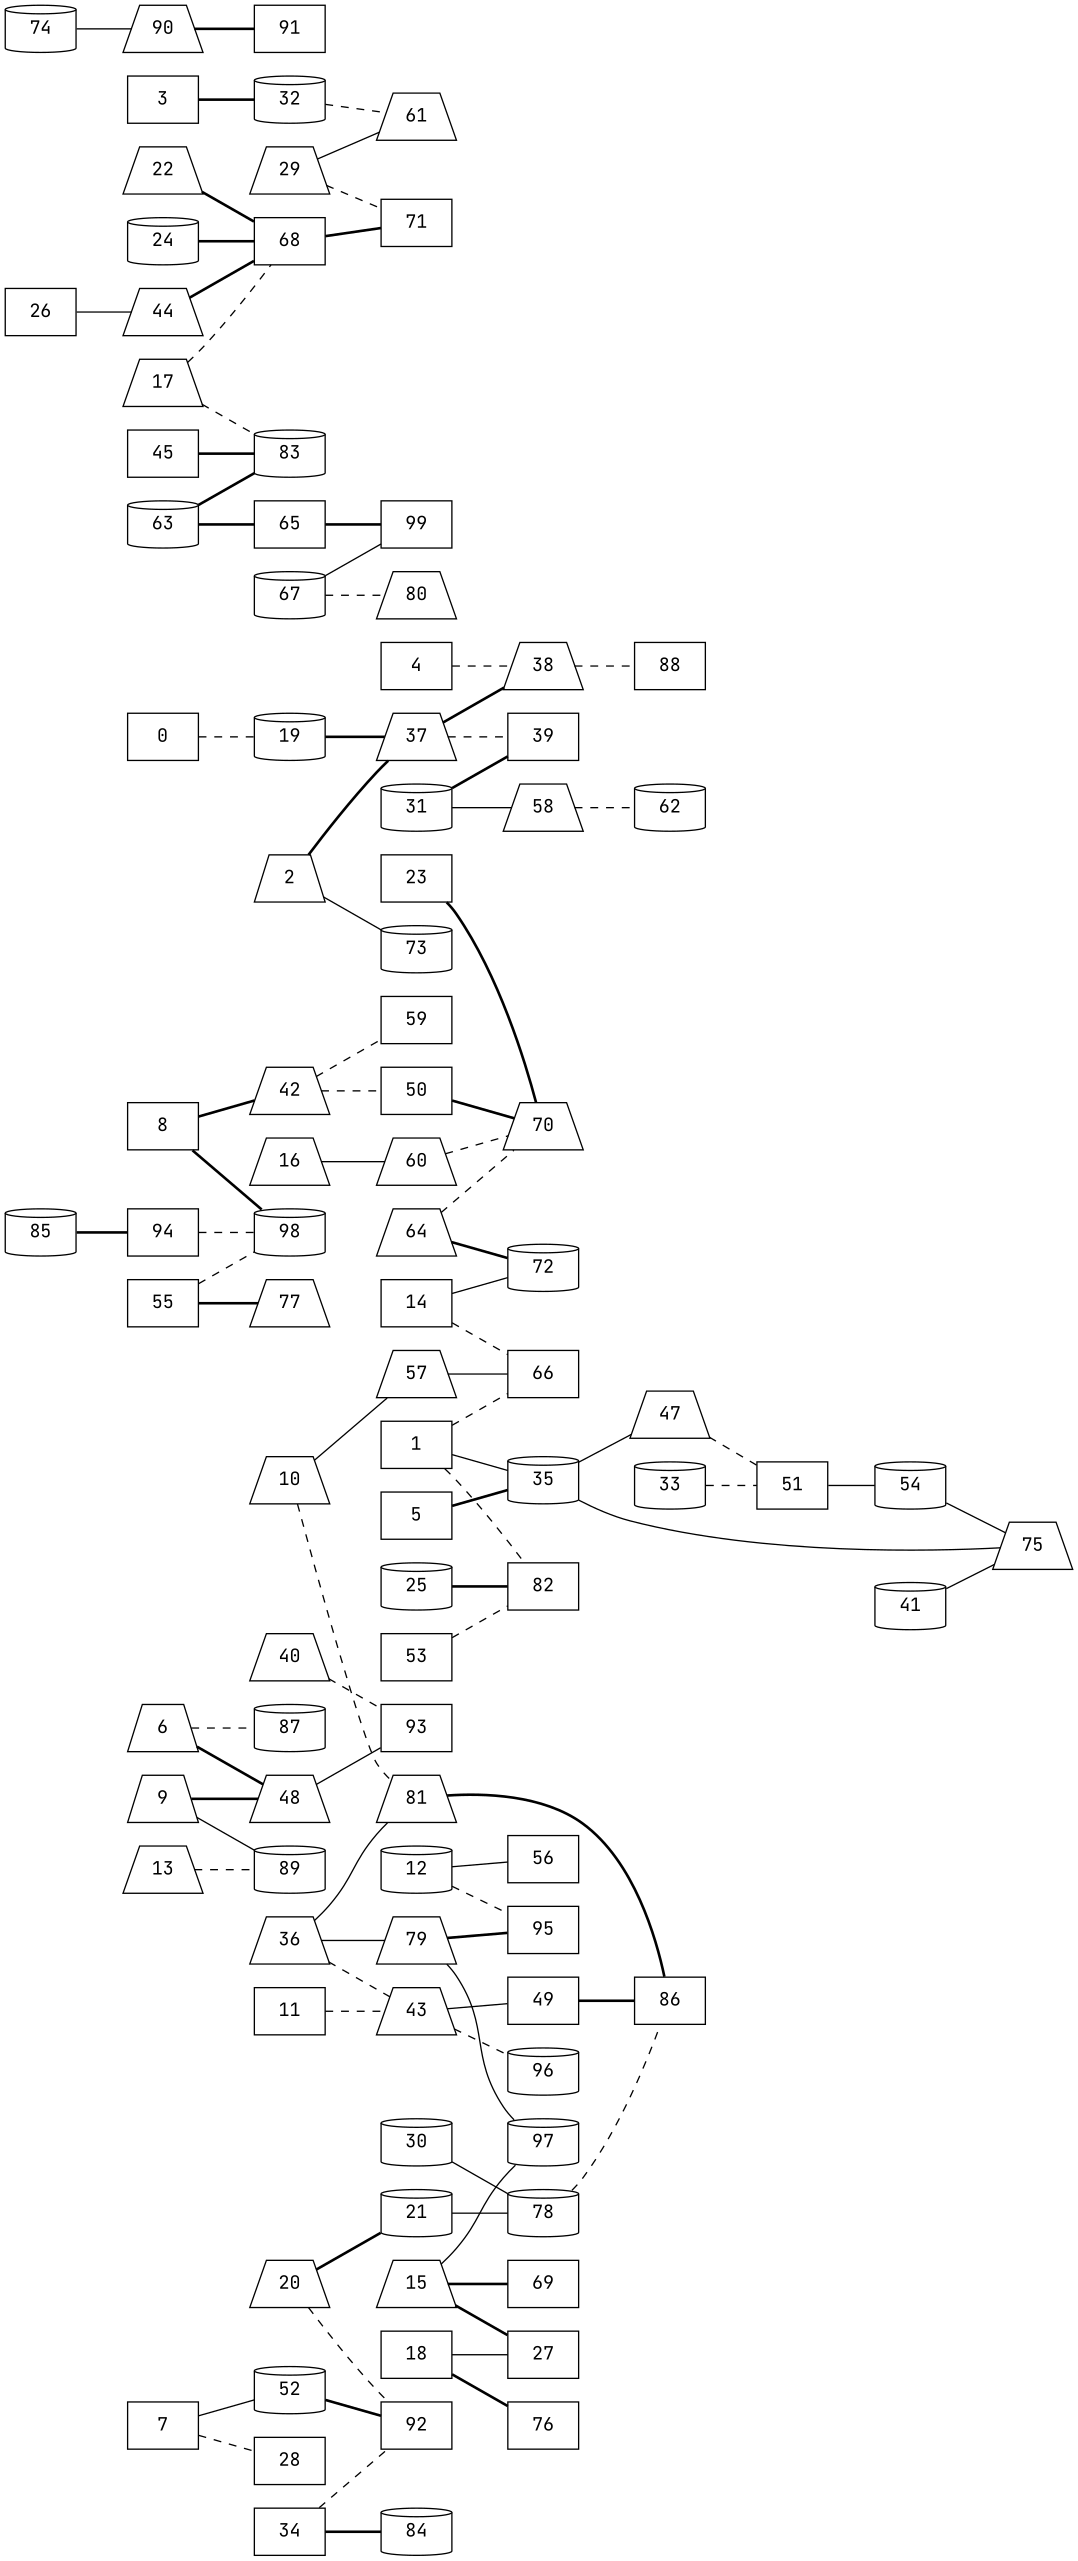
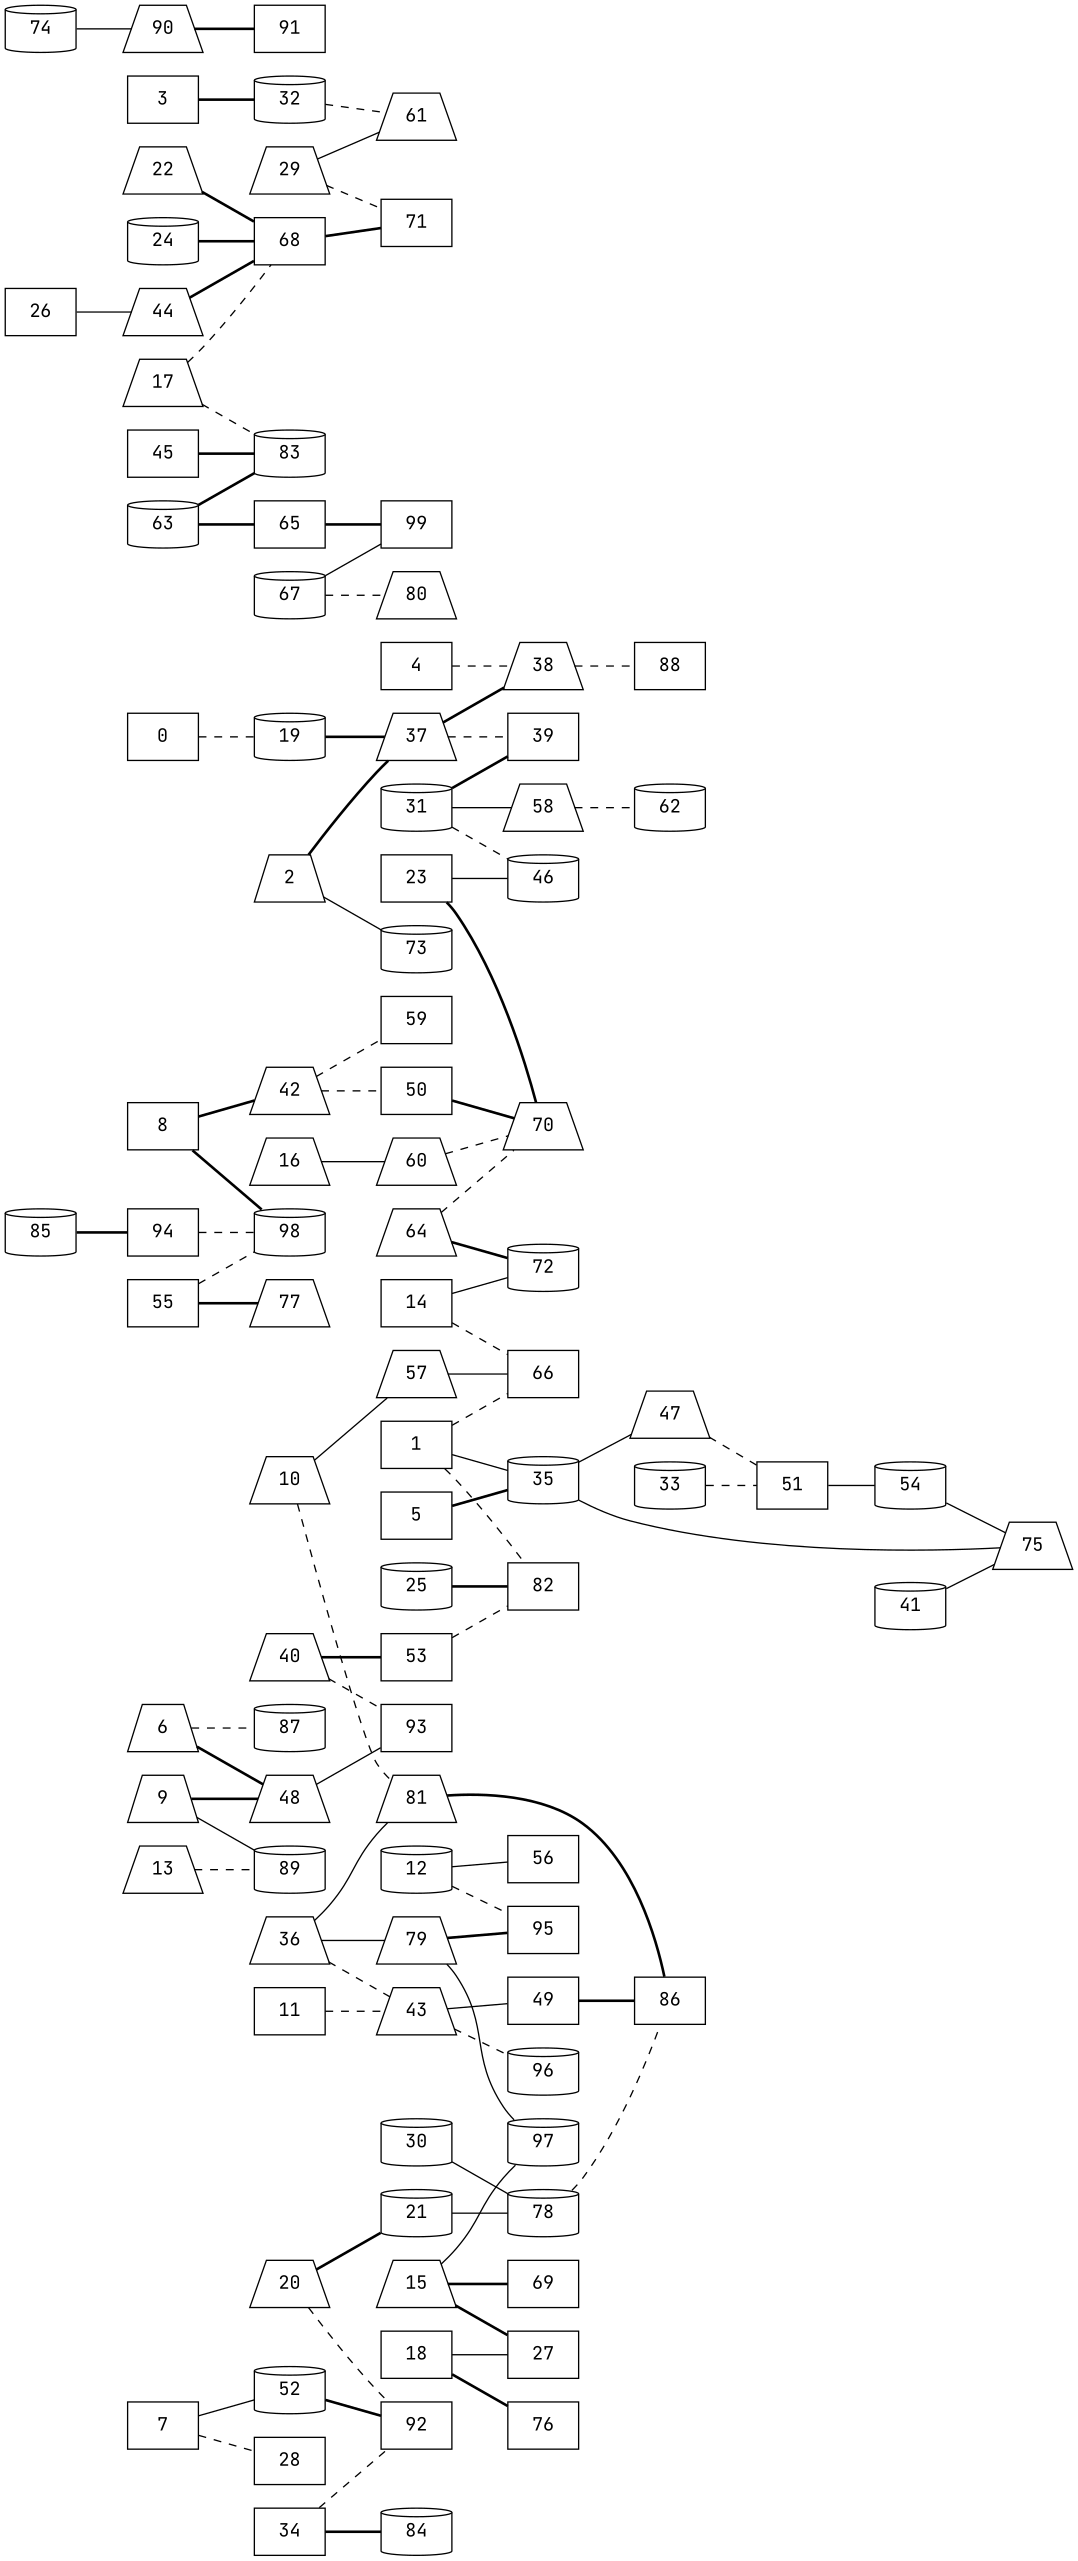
none -> (543, 878)
none -> (351, 1657)
